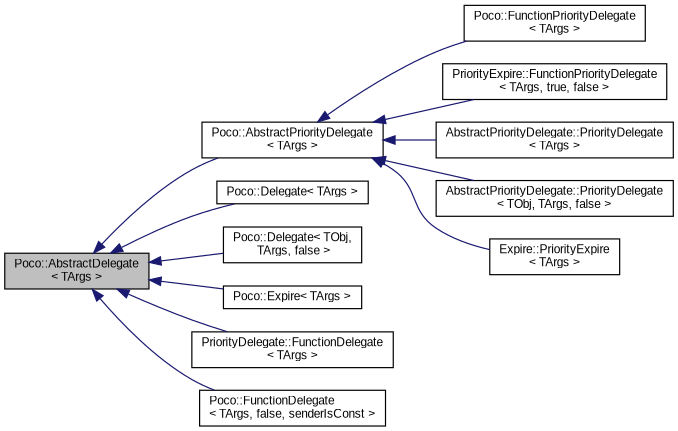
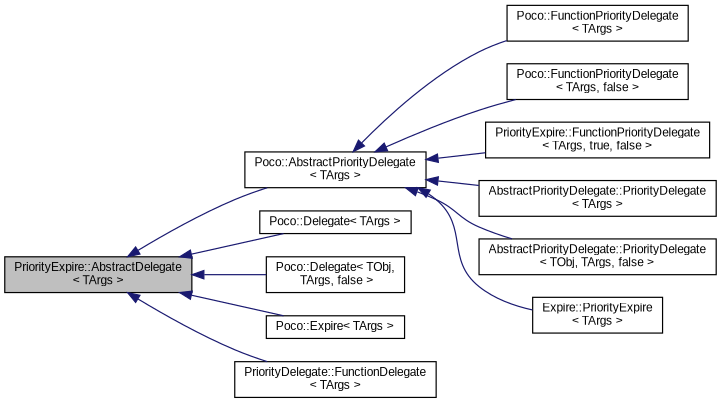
none -> (598, 82)
(77, 271) -> (98, 275)
(293, 408) -> none
